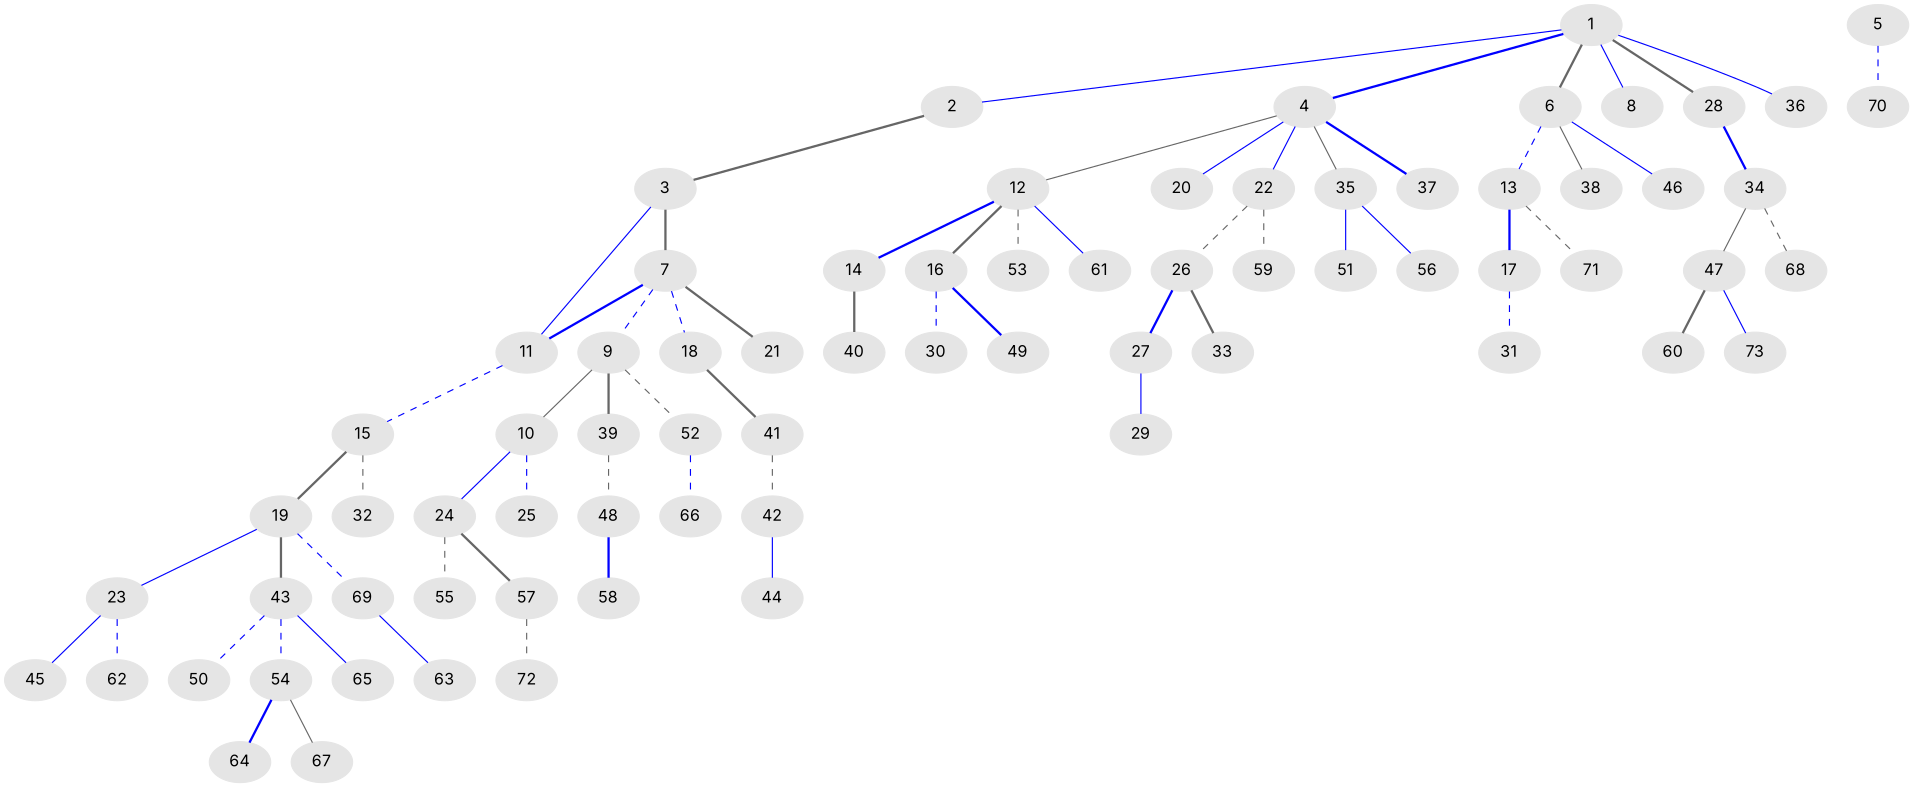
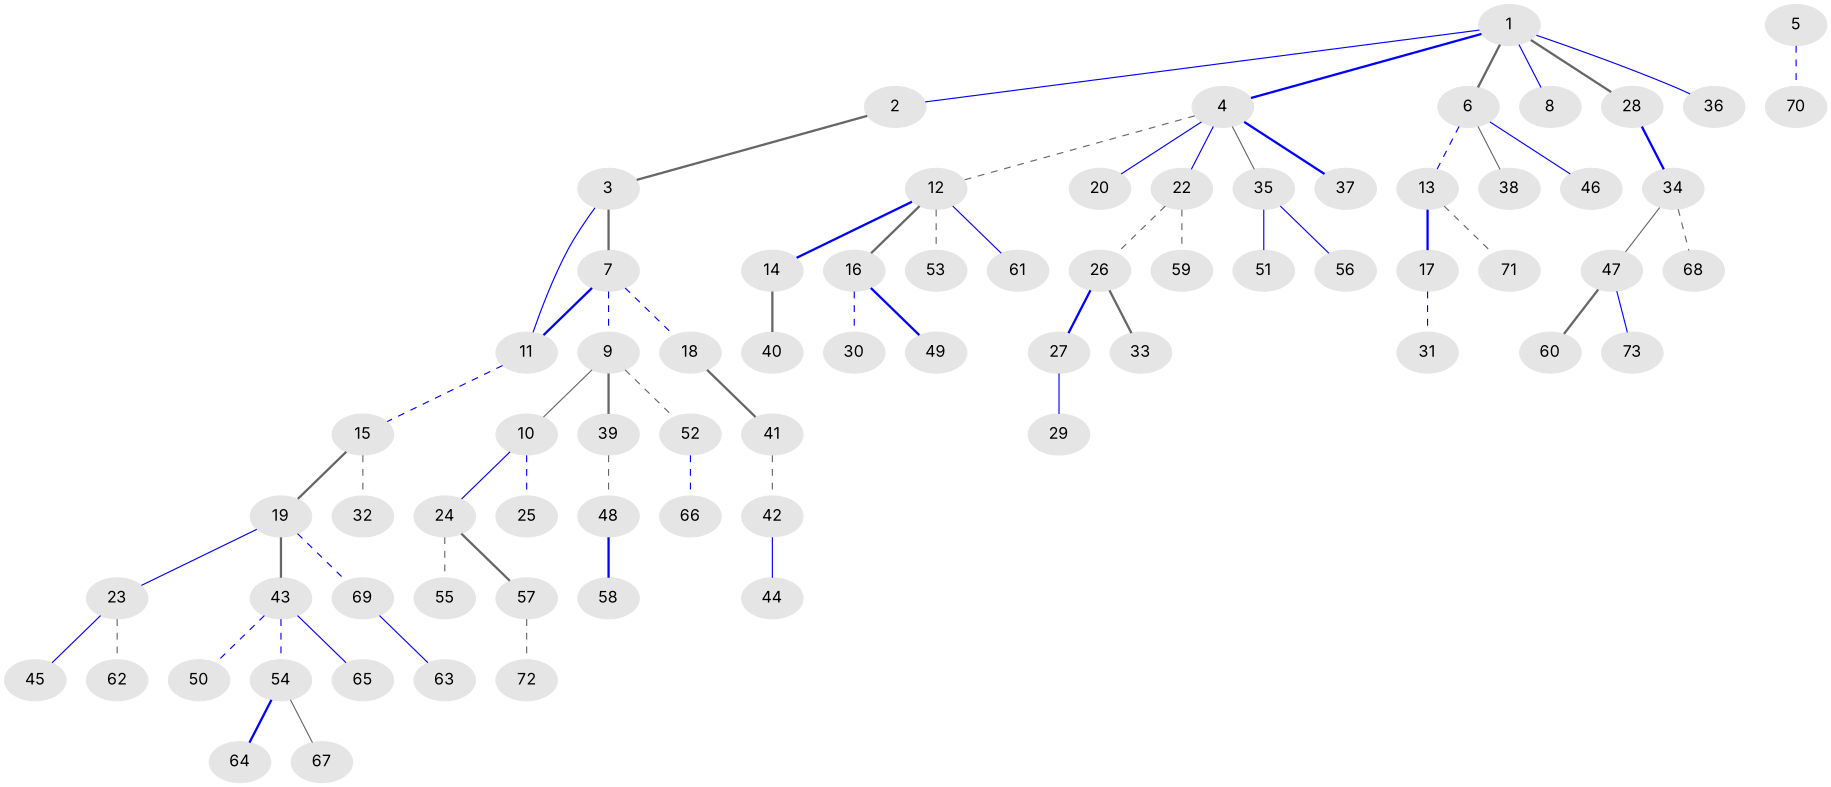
(1161, 148) -> (1080, 148)
(772, 353) -> none
(117, 639) -> (117, 639)
